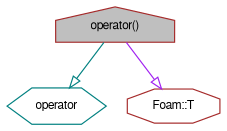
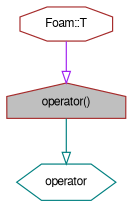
(140, 61) -> (66, 56)
